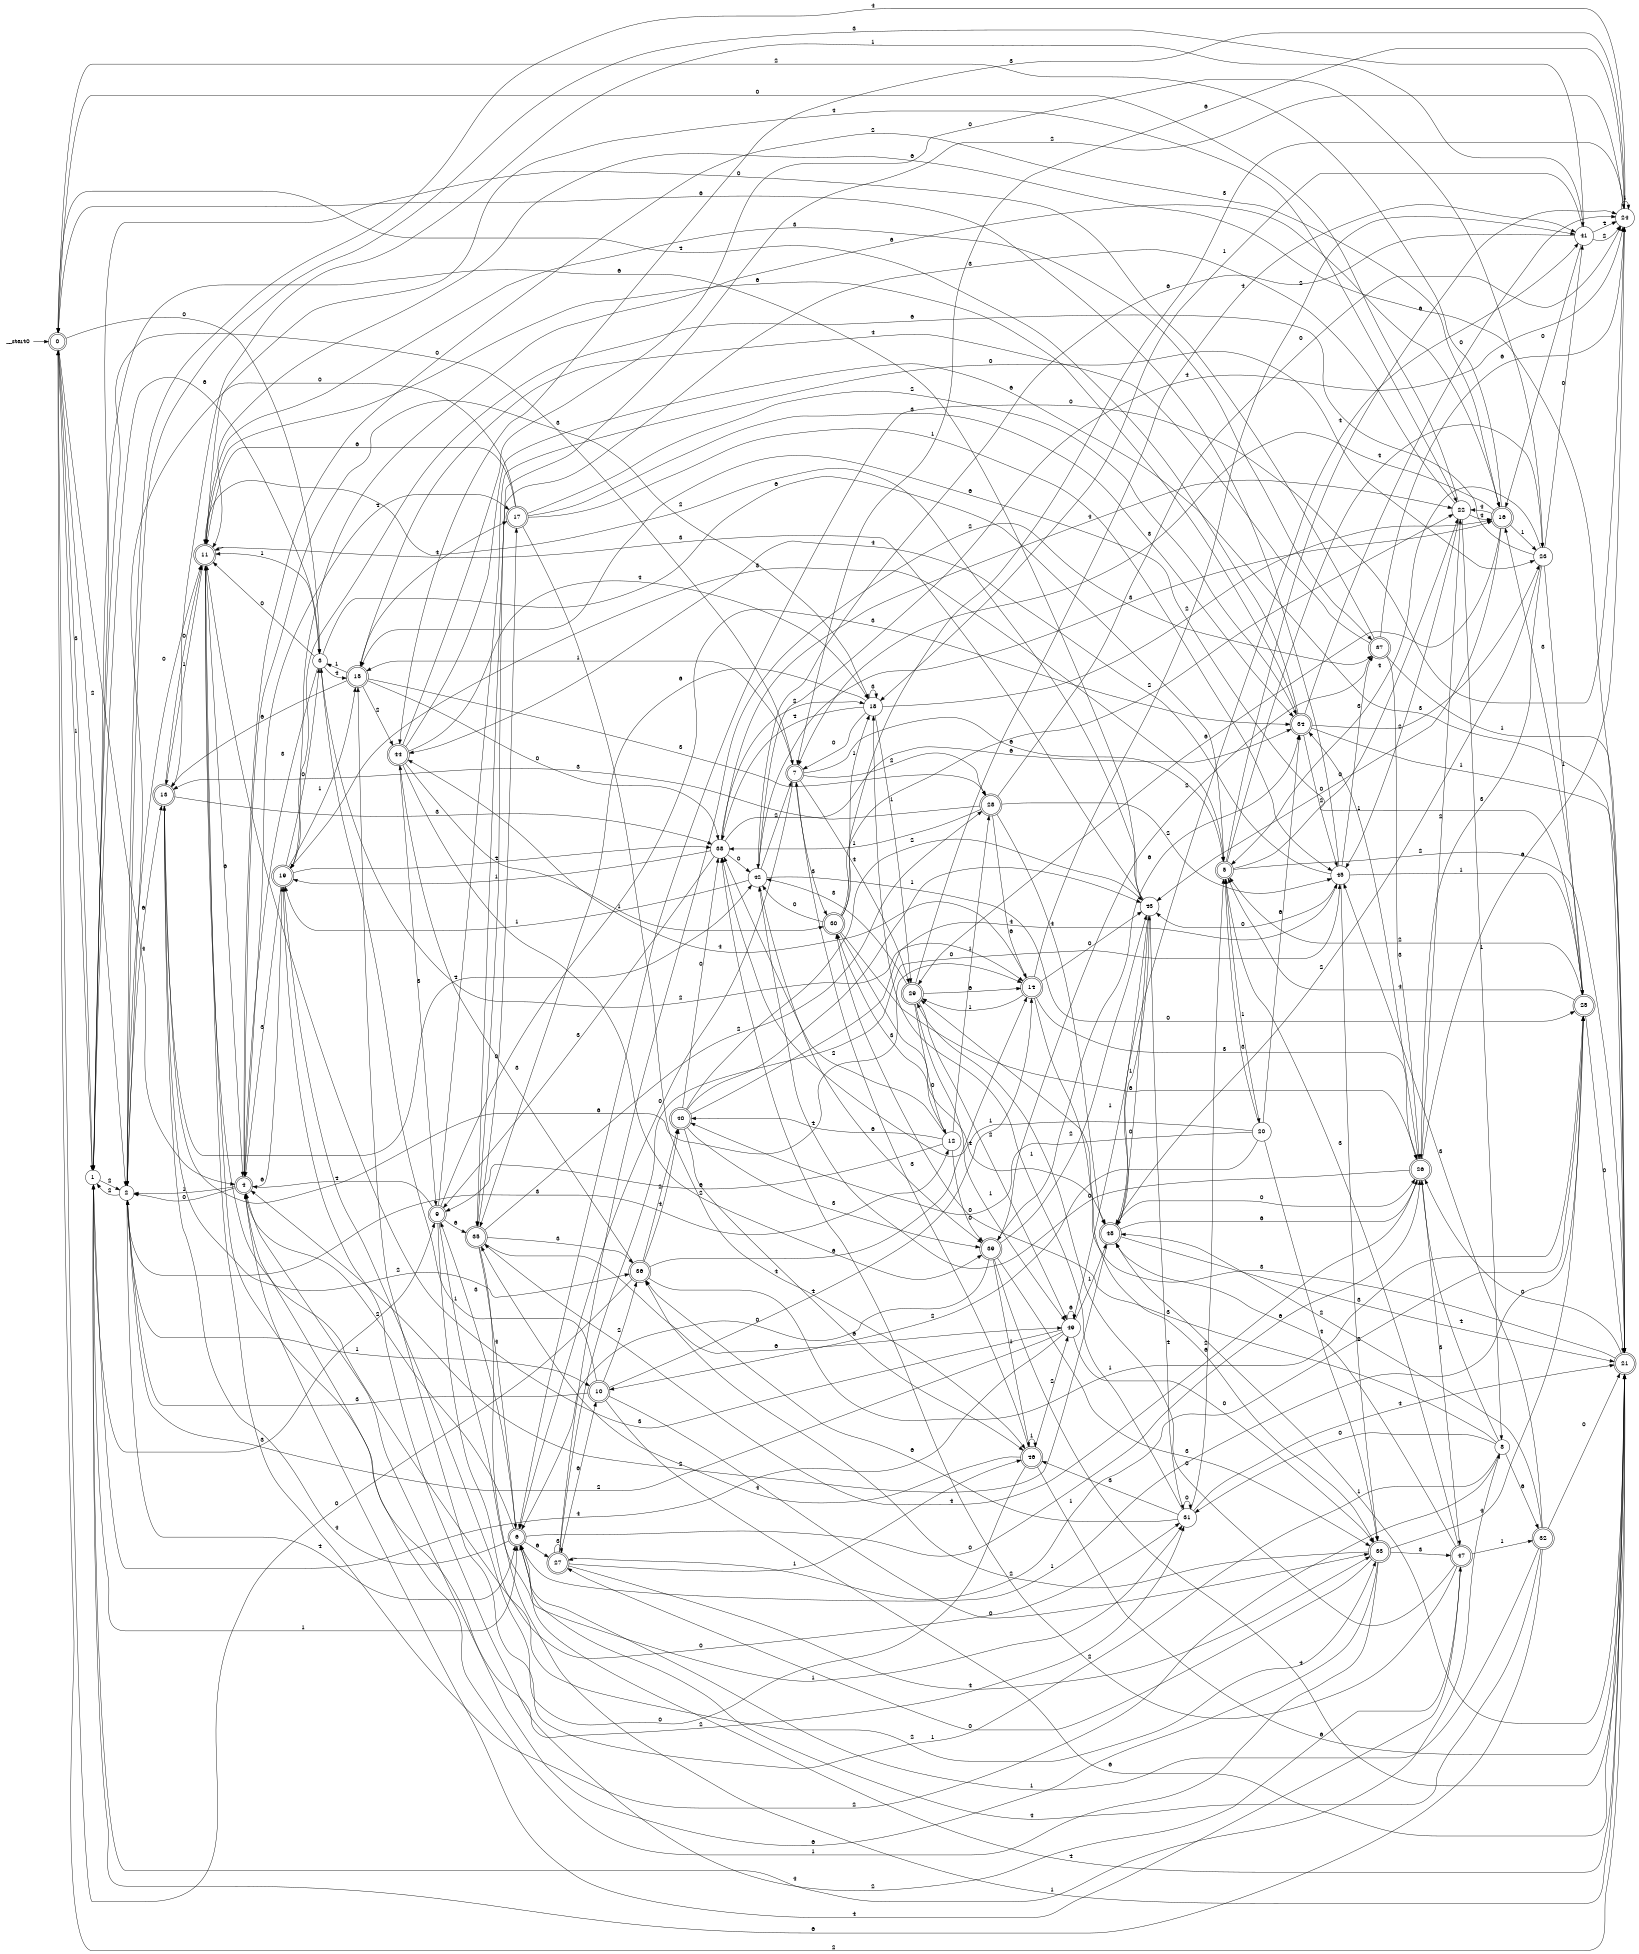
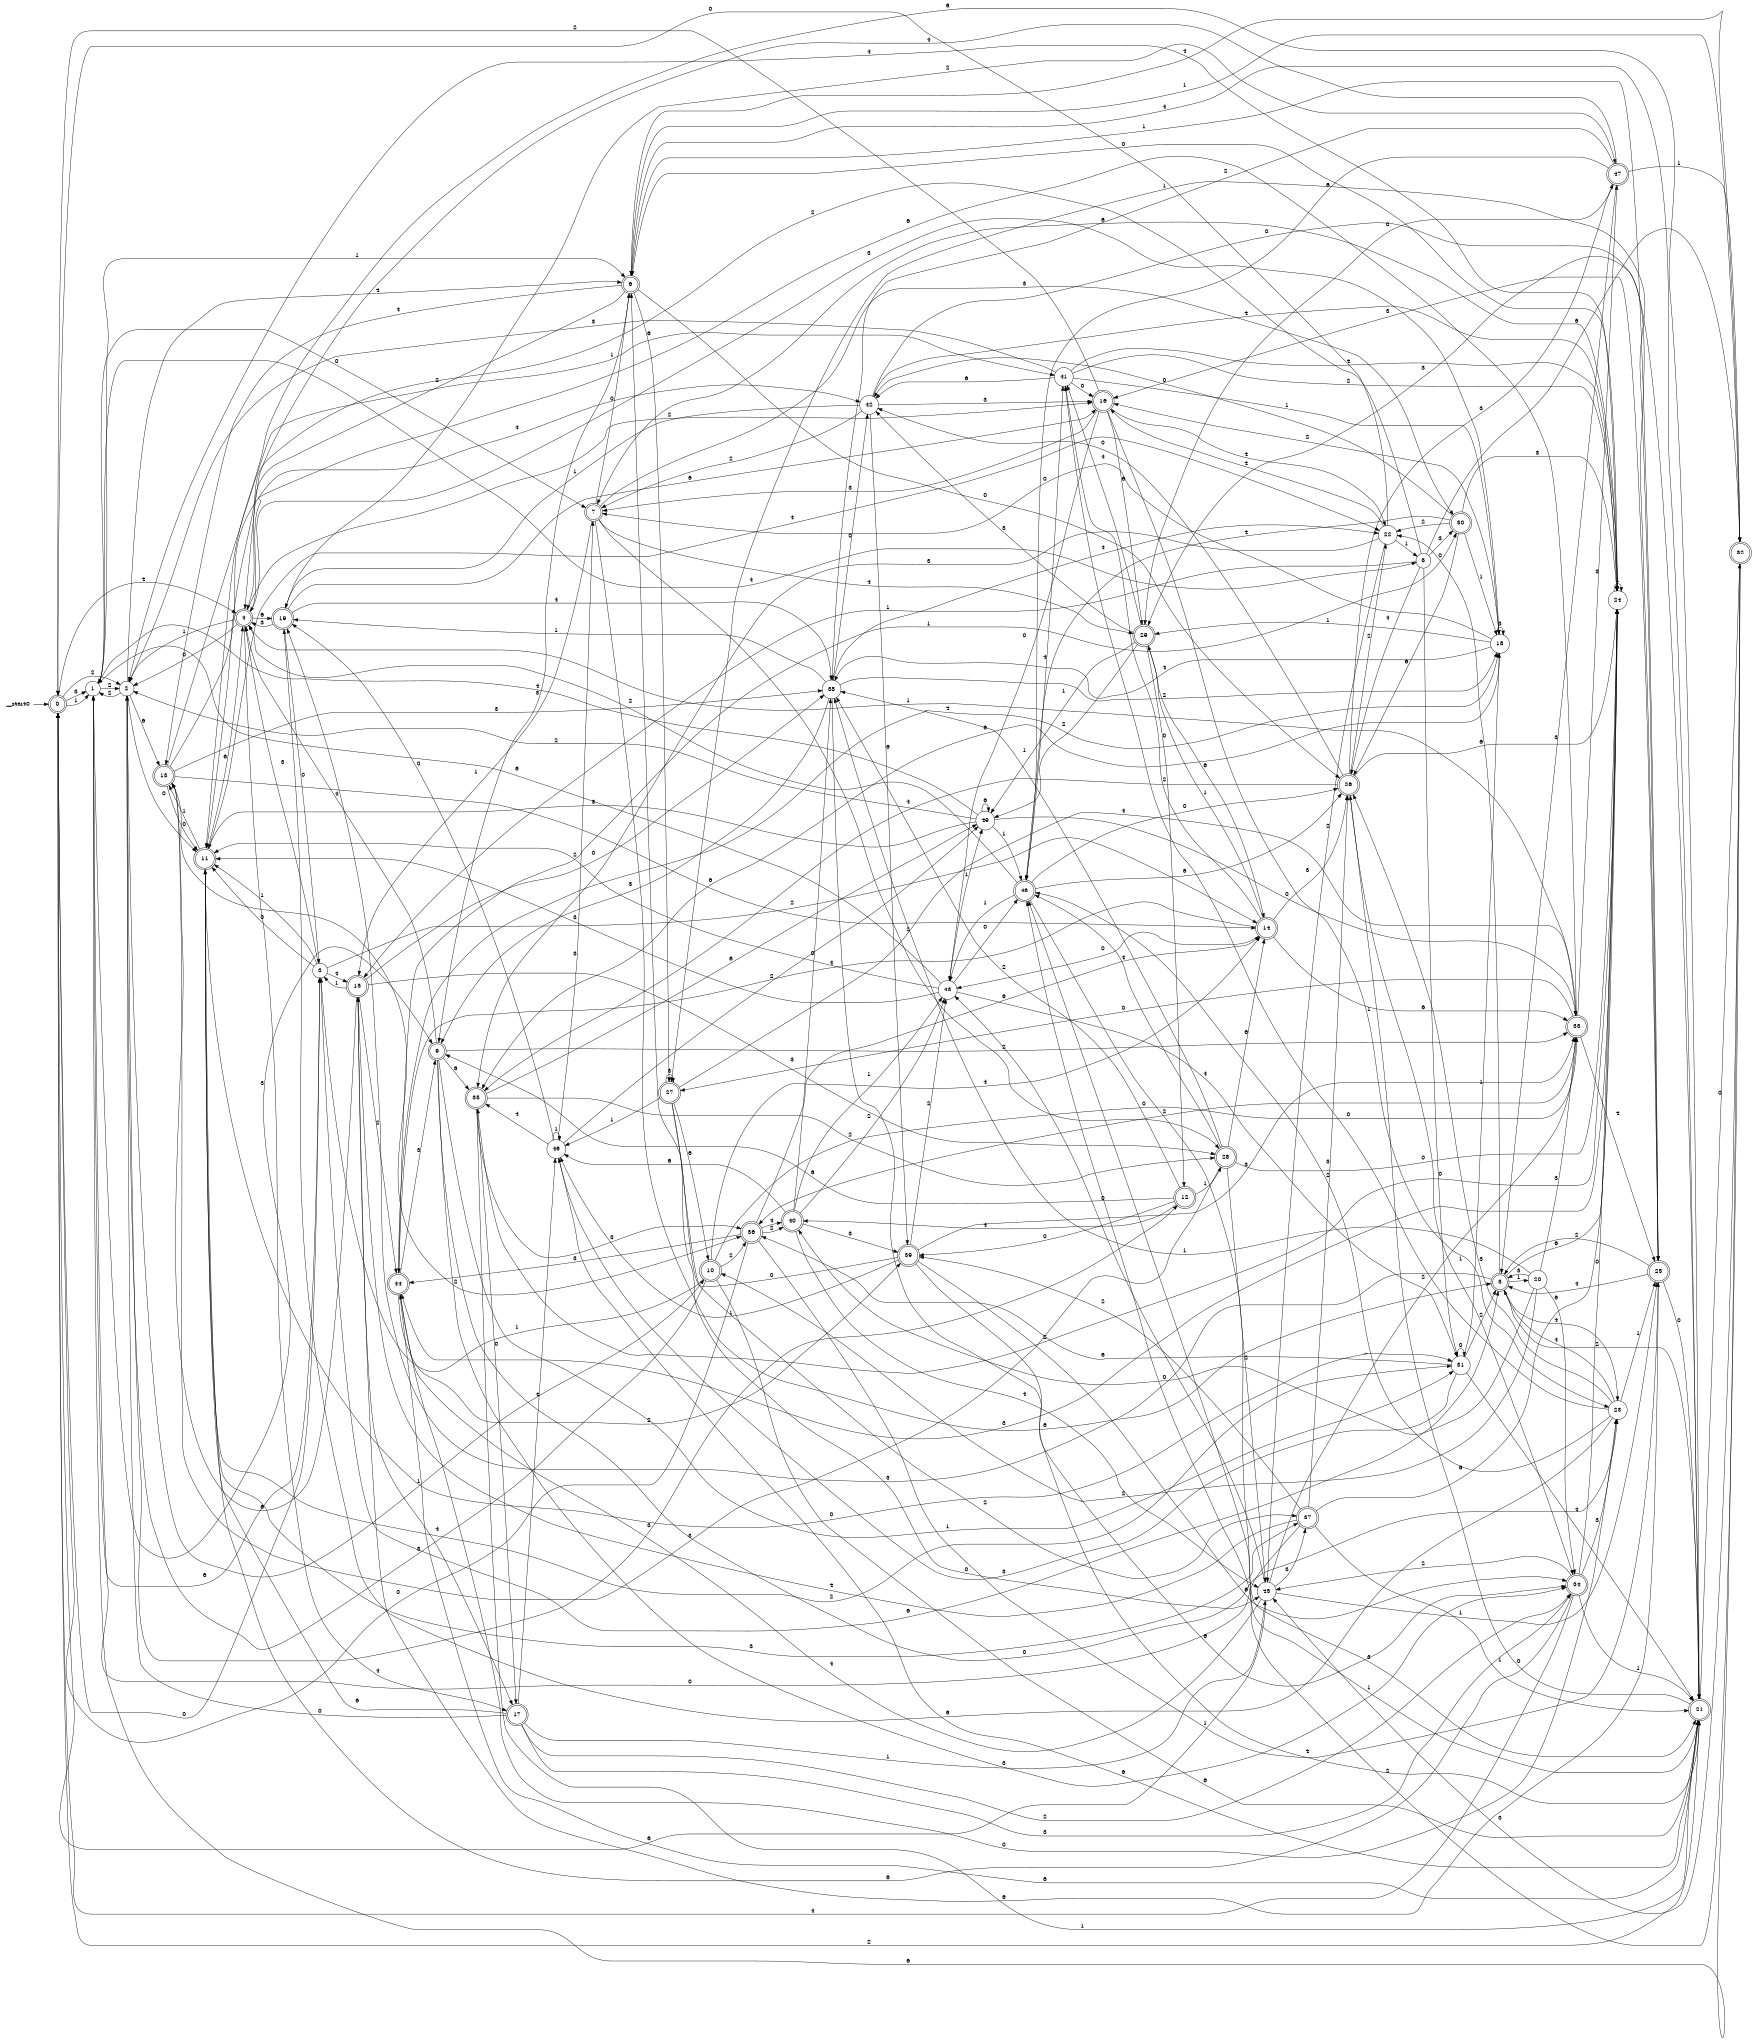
(331, 783) -> none
(890, 1039) -> none
(952, 1141) -> (1185, 1198)
(1321, 1332) -> (1556, 1178)
(500, 1386) -> none
(1583, 1453) -> (1720, 1133)
(1032, 1457) -> (556, 1149)
